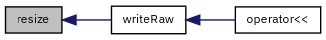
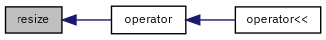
(149, 20) -> (149, 20)
